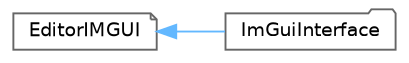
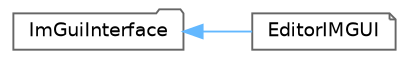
(201, 32) -> (228, 32)
